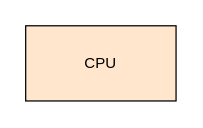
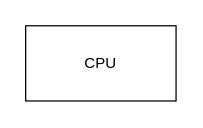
(101, 63) -> (101, 63)
